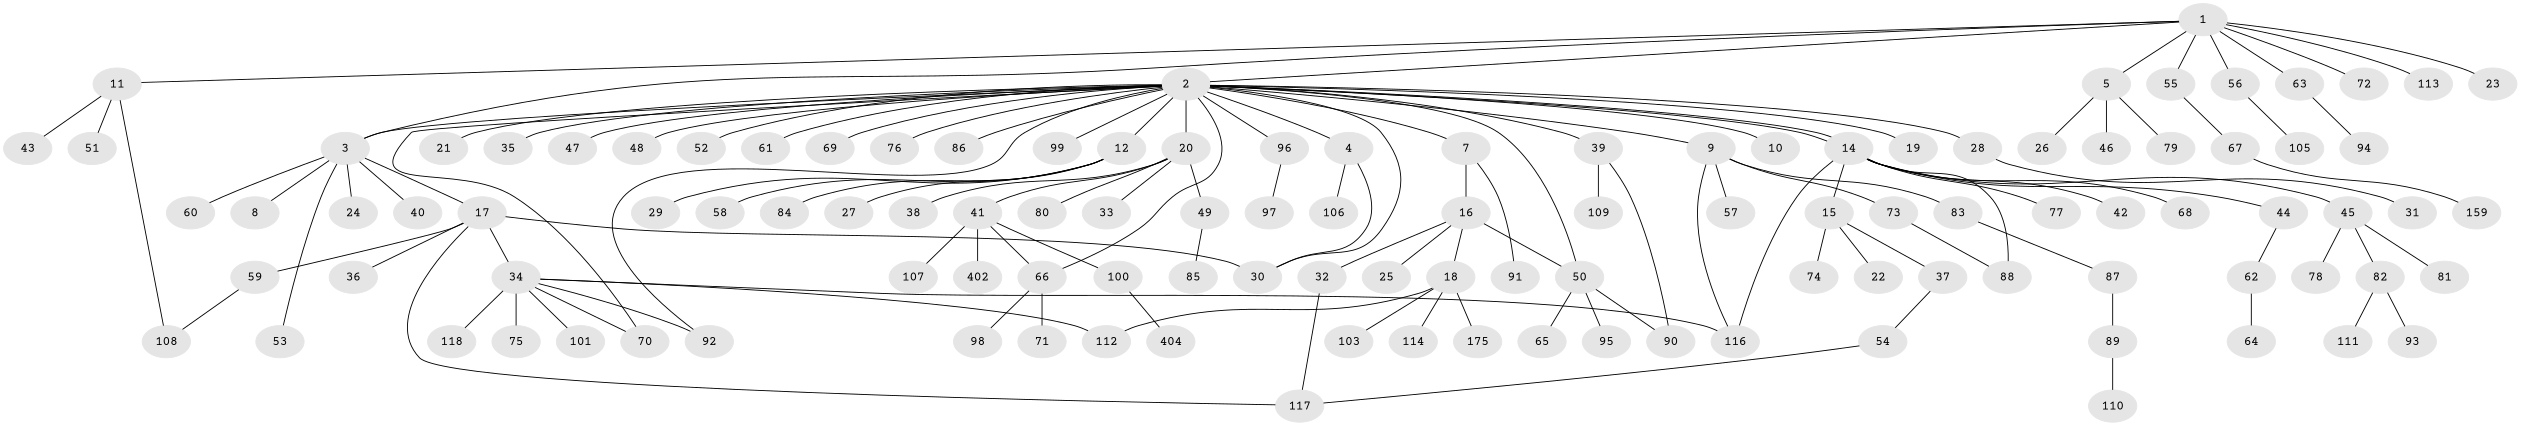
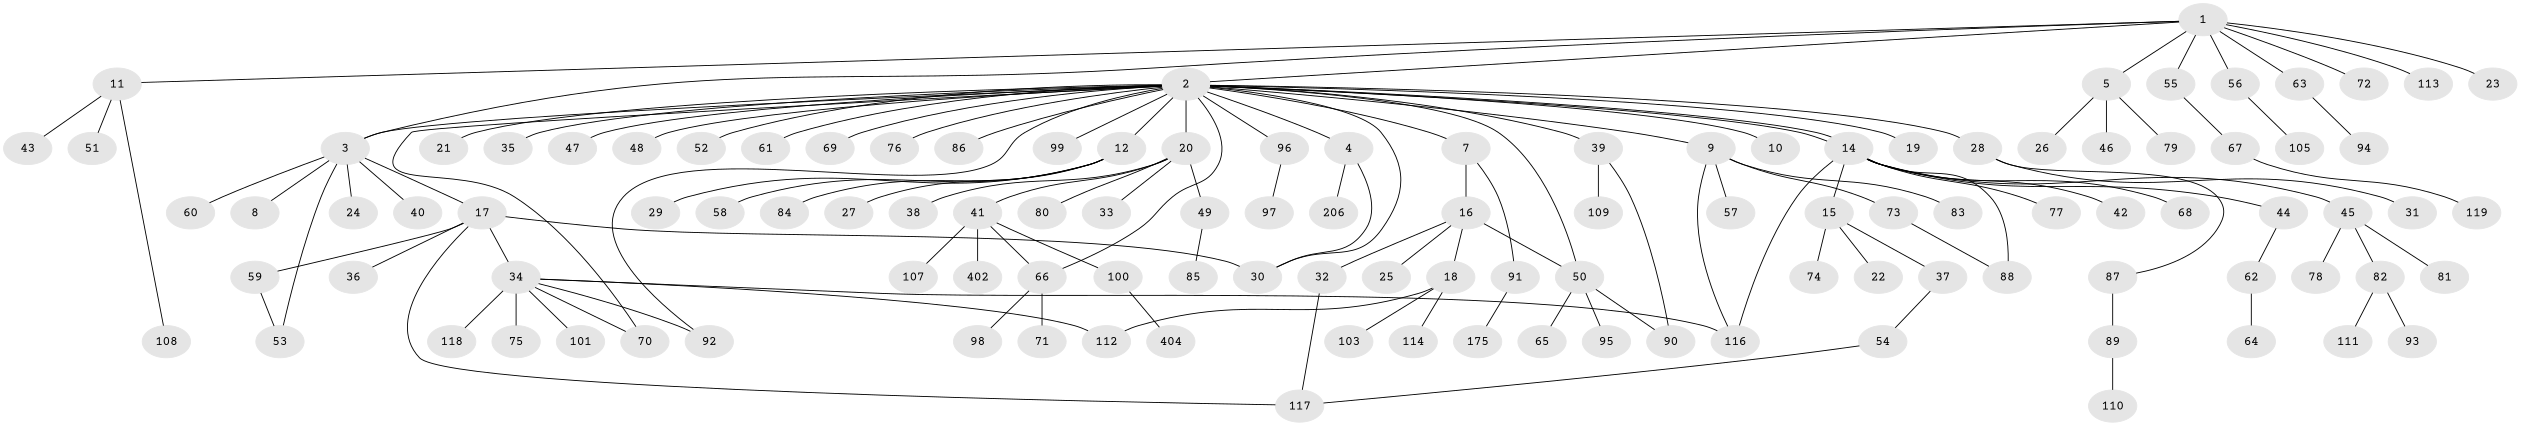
(1334, 213) -> (1334, 213)
(2477, 213) -> (2477, 213)
(2035, 245) -> (2207, 189)
(211, 310) -> (267, 310)
(1464, 310) -> (1497, 309)
